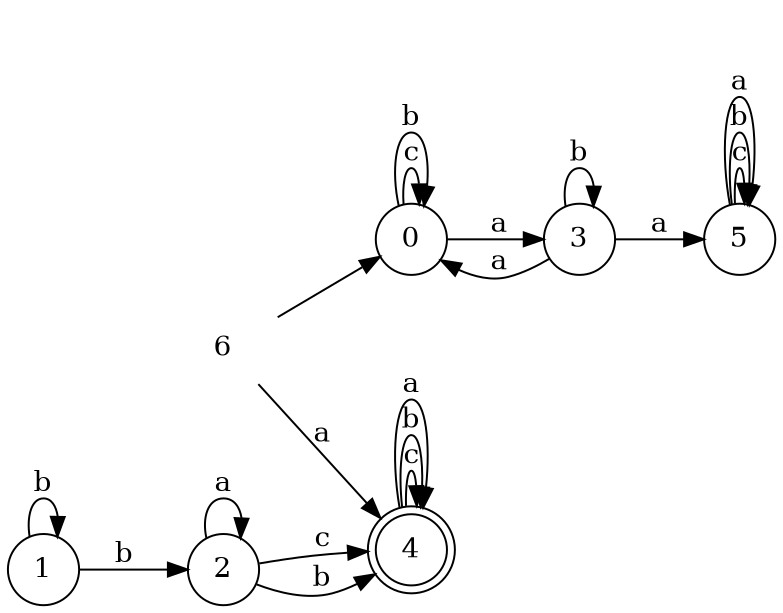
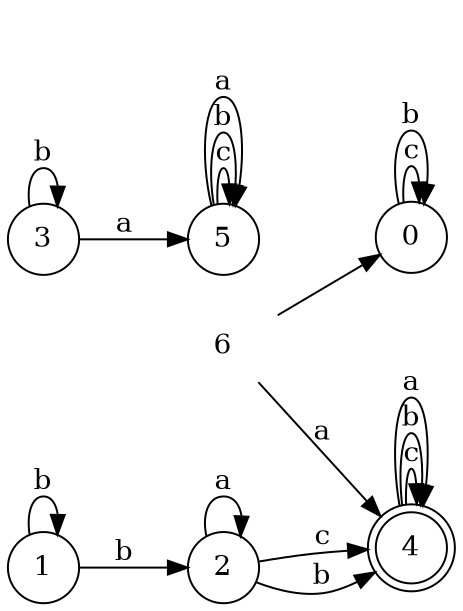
(486, 239) -> none
(505, 277) -> none
